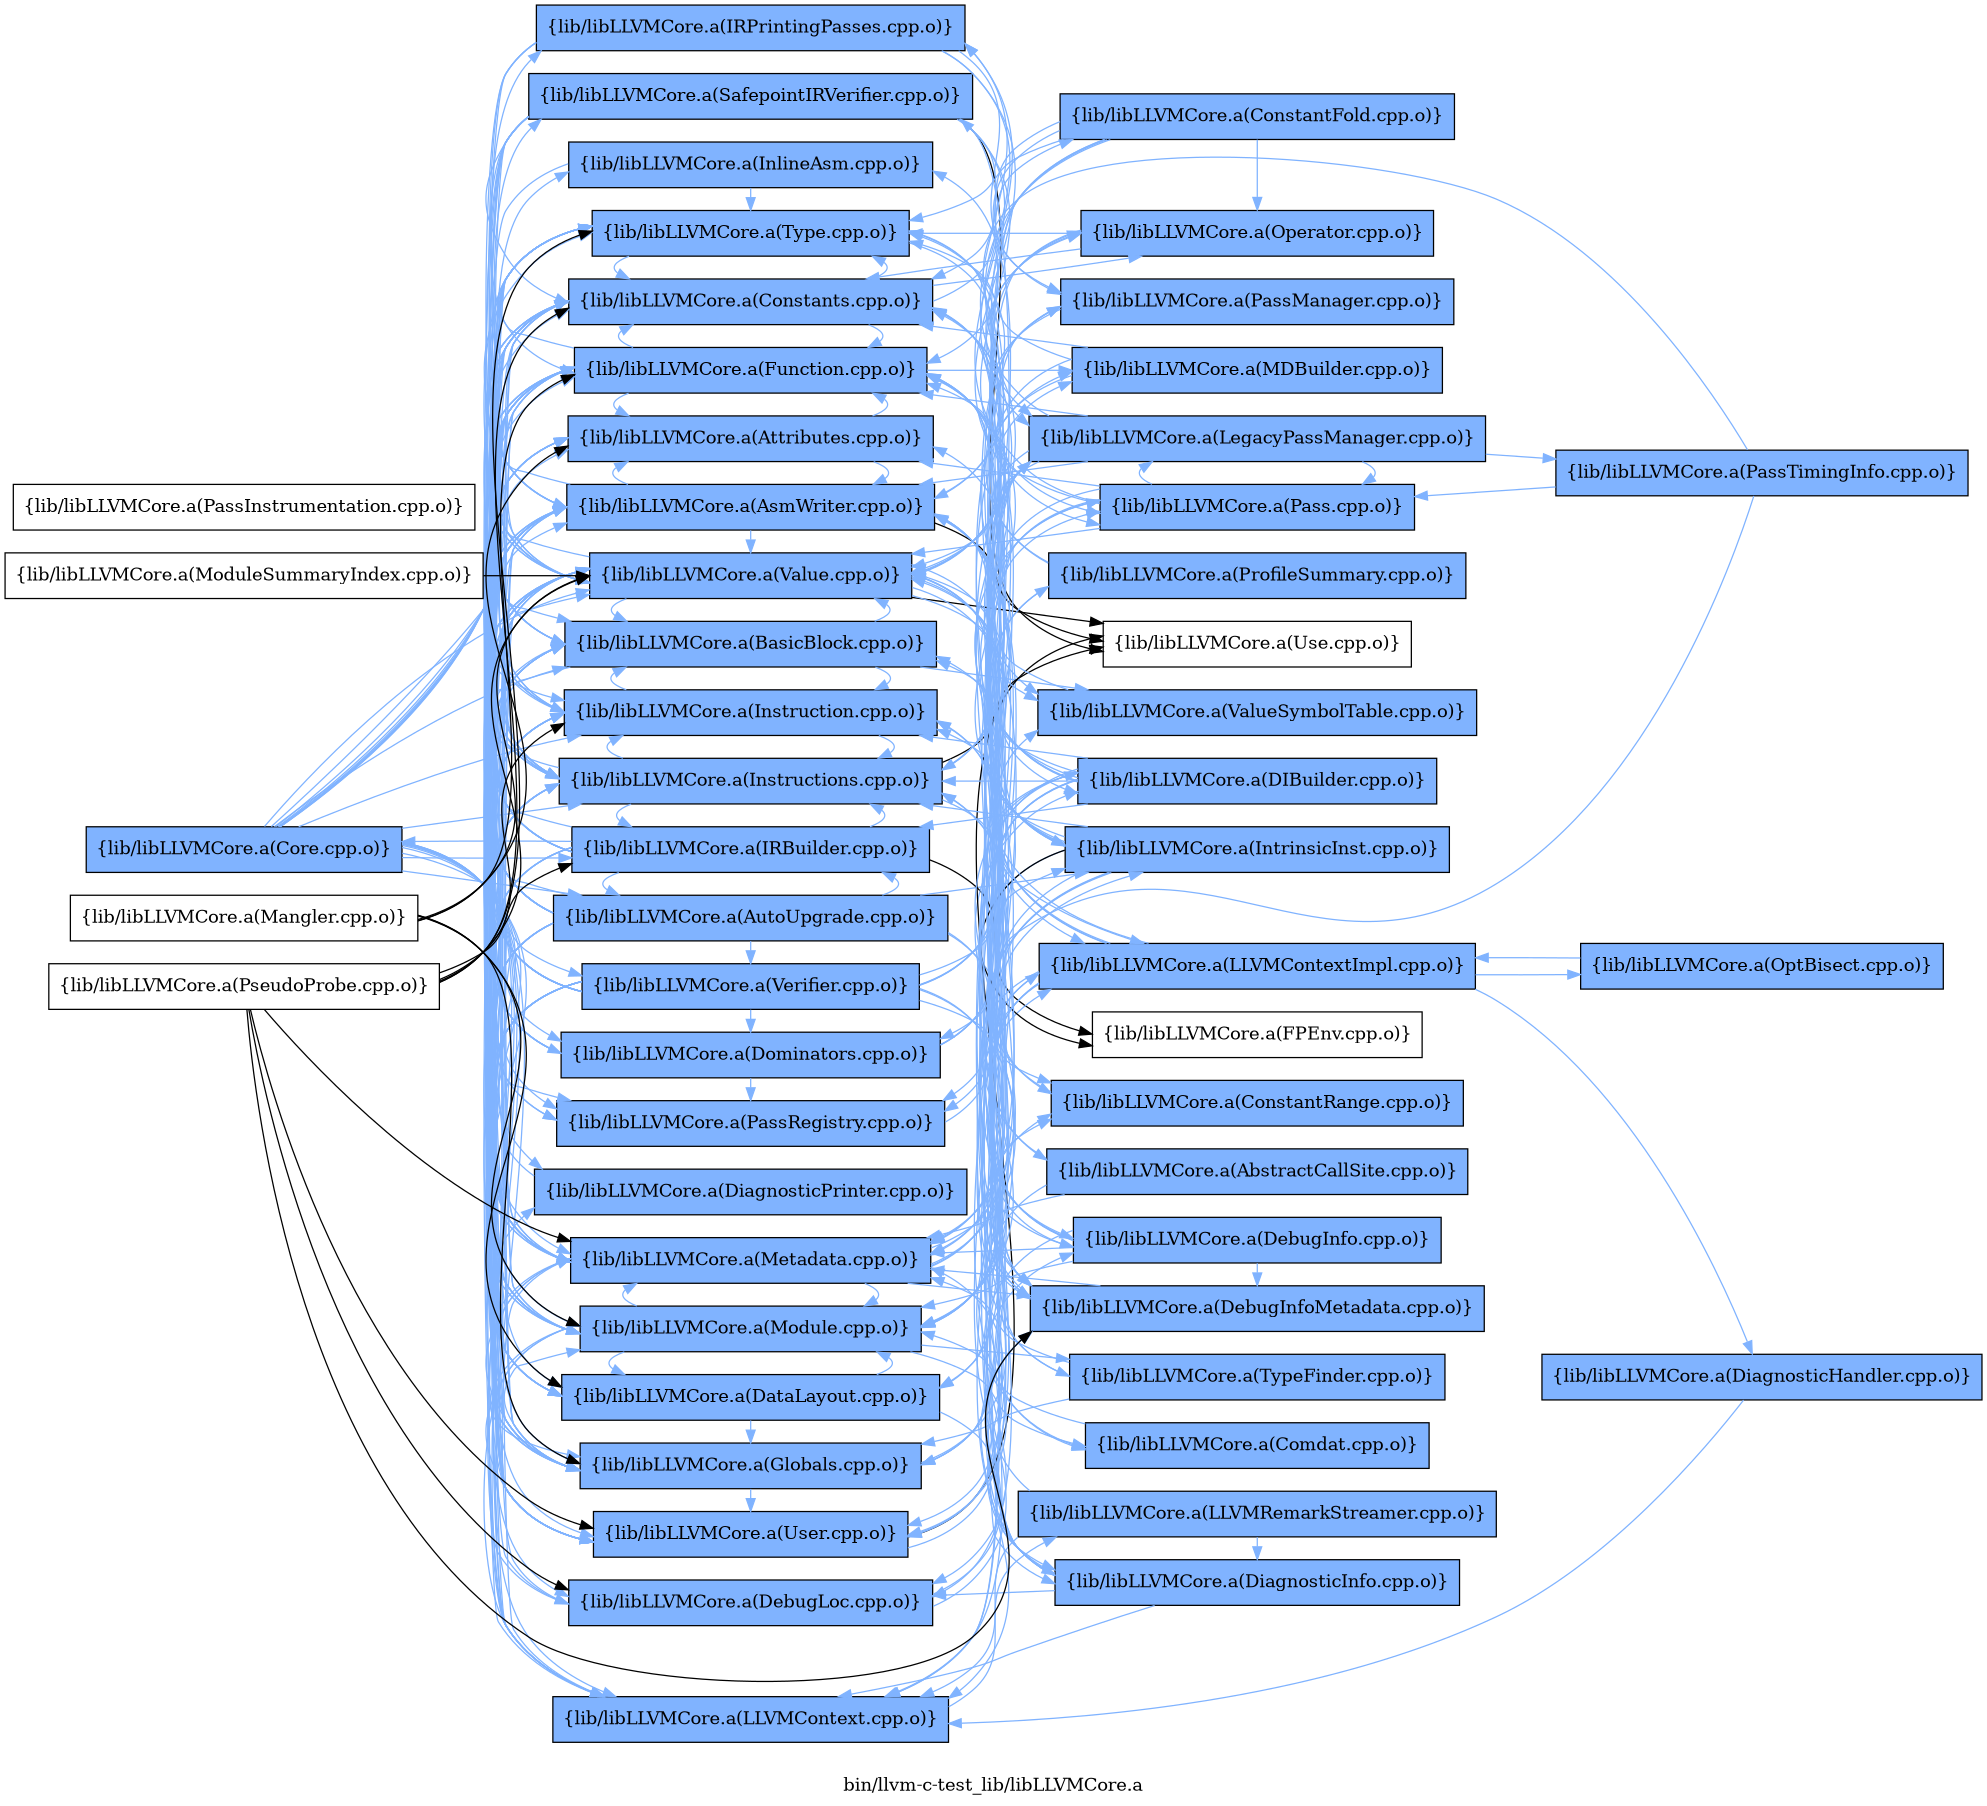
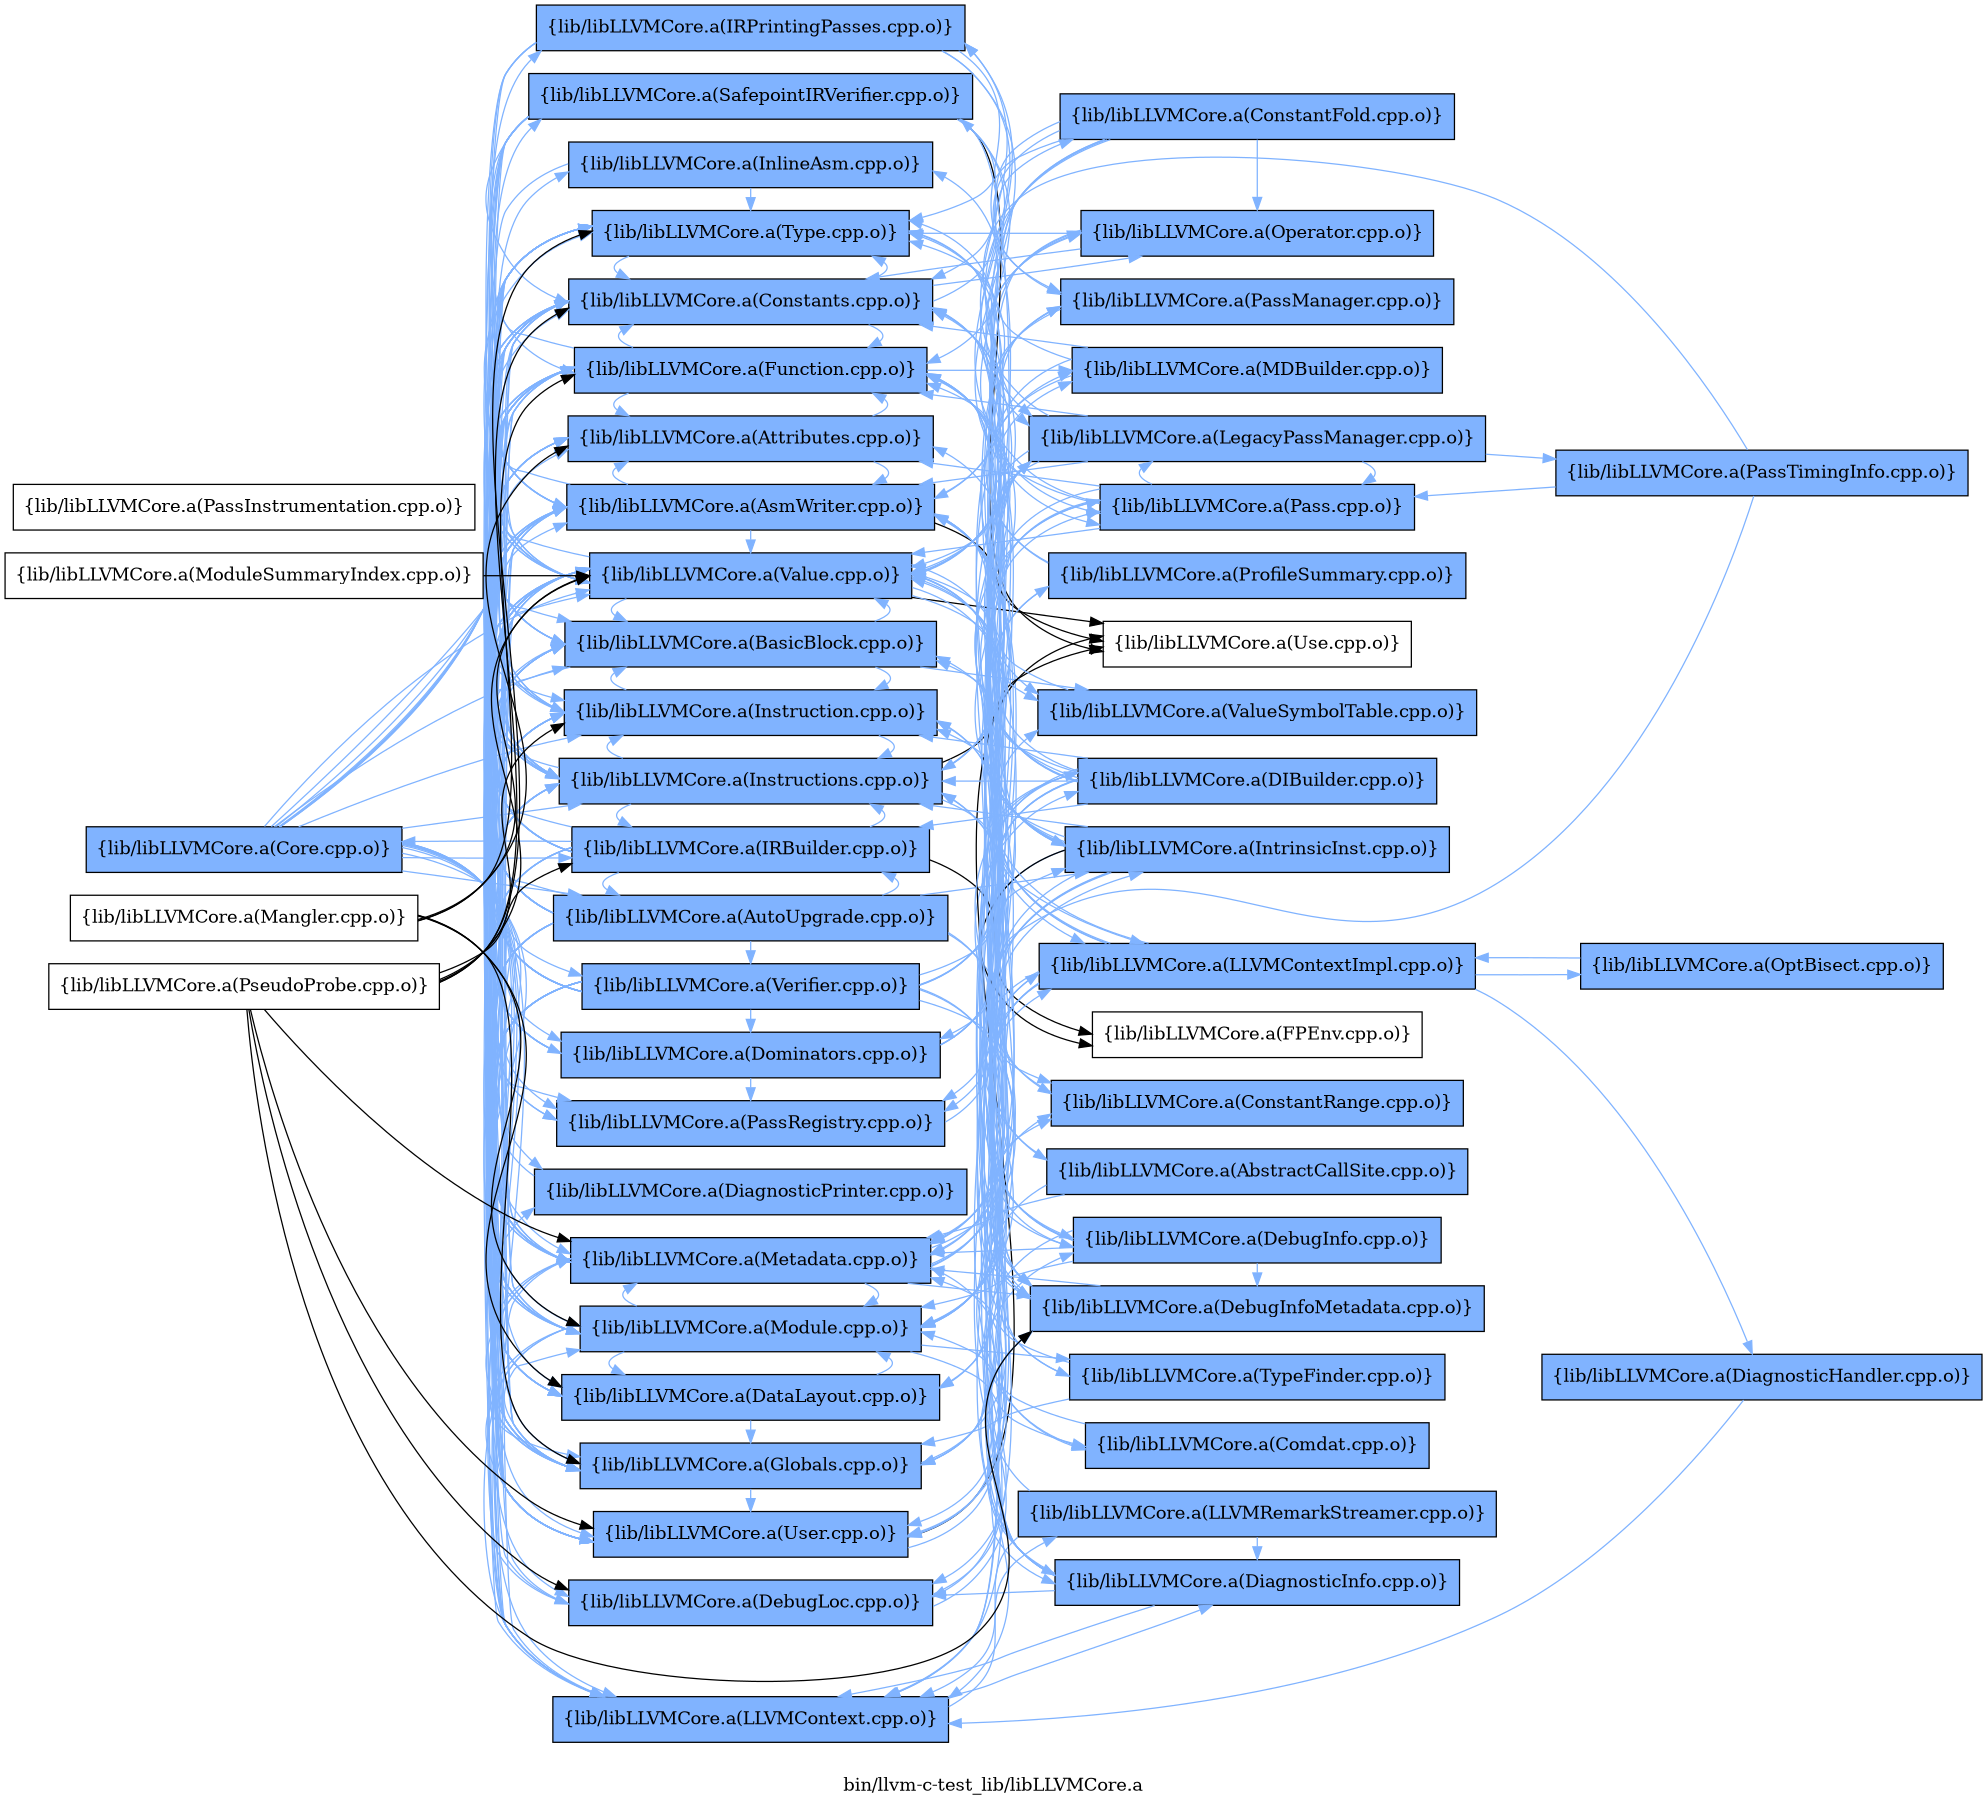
(996, 510) -> (995, 500)
(472, 628) -> none
(995, 1485) -> (1074, 1655)
